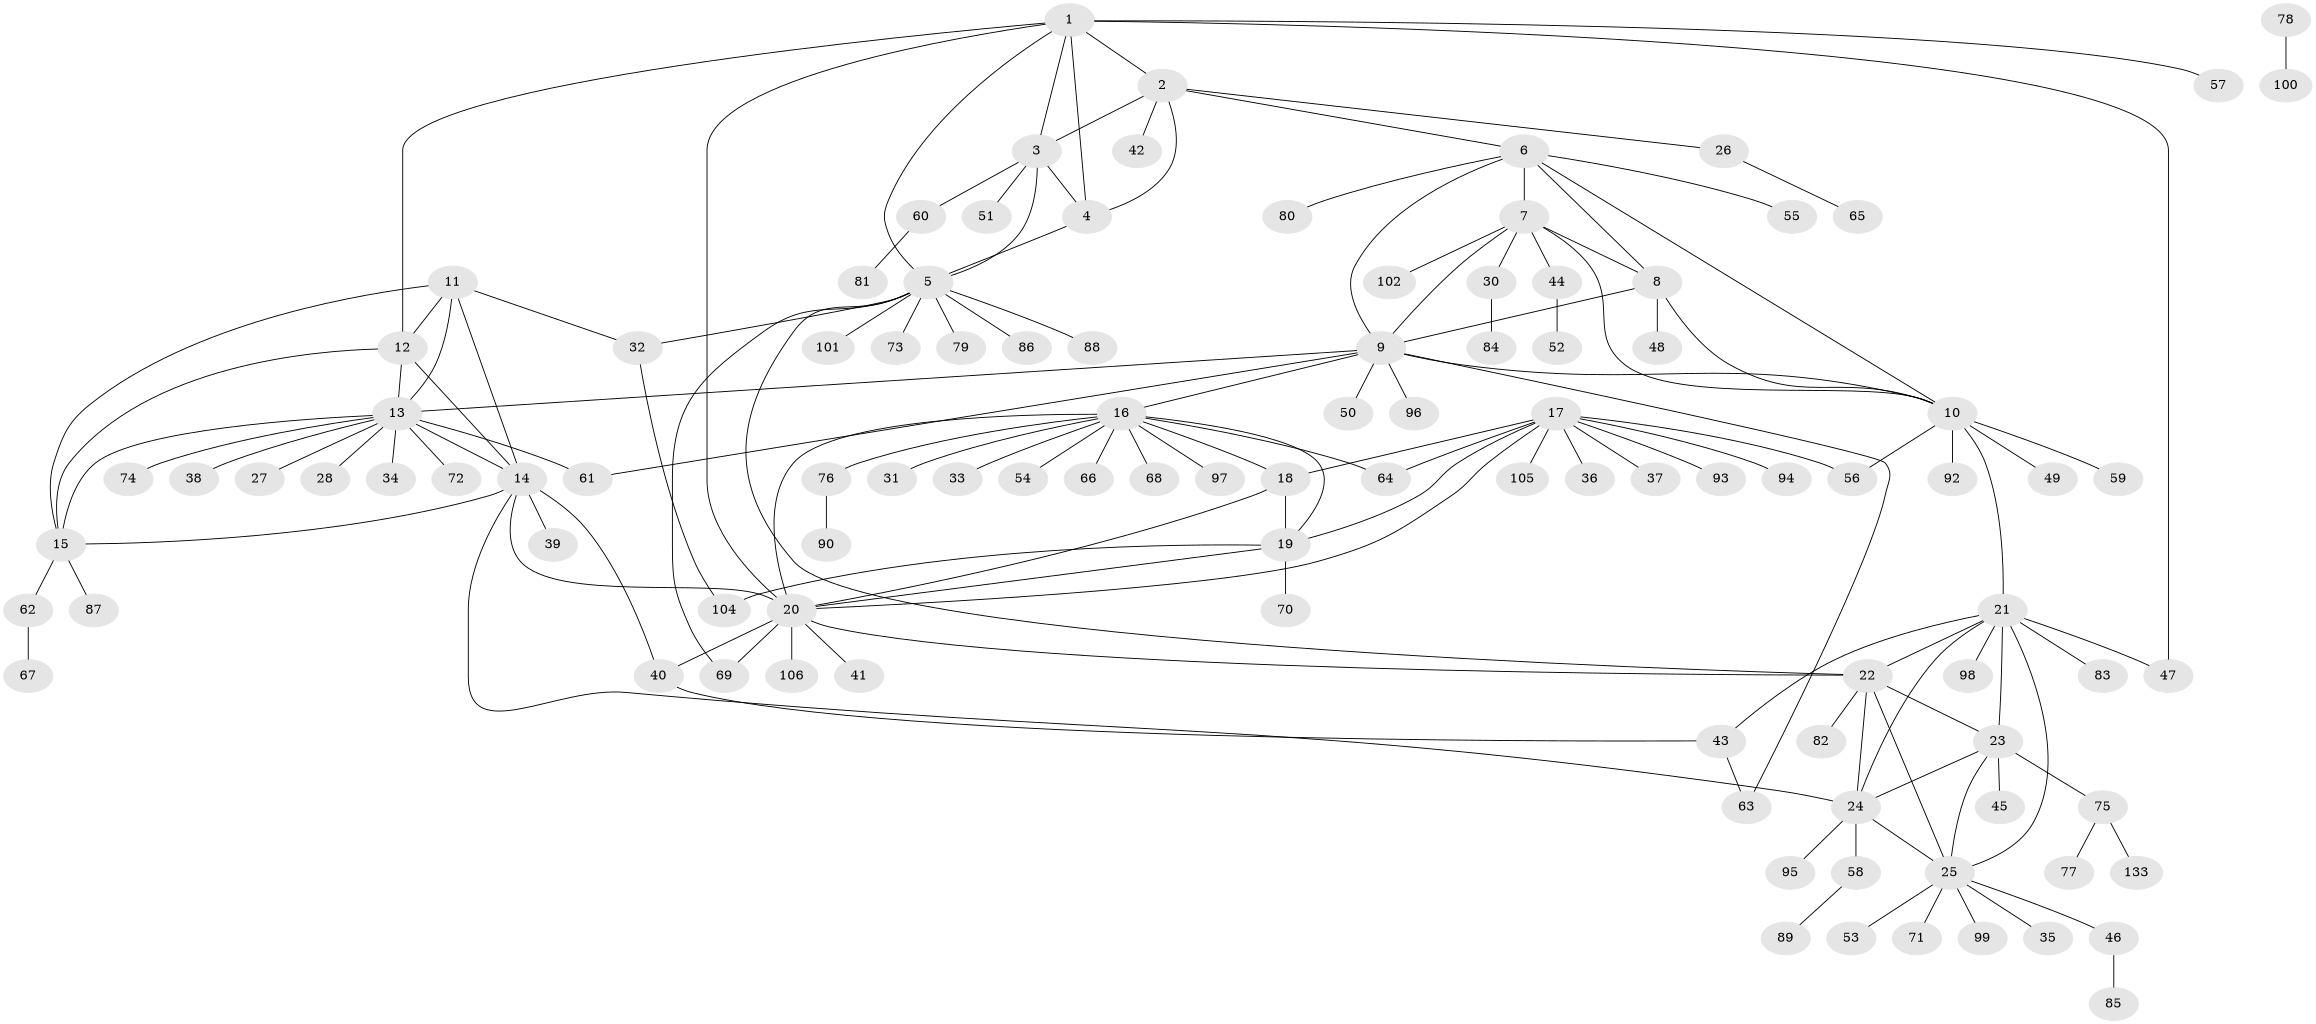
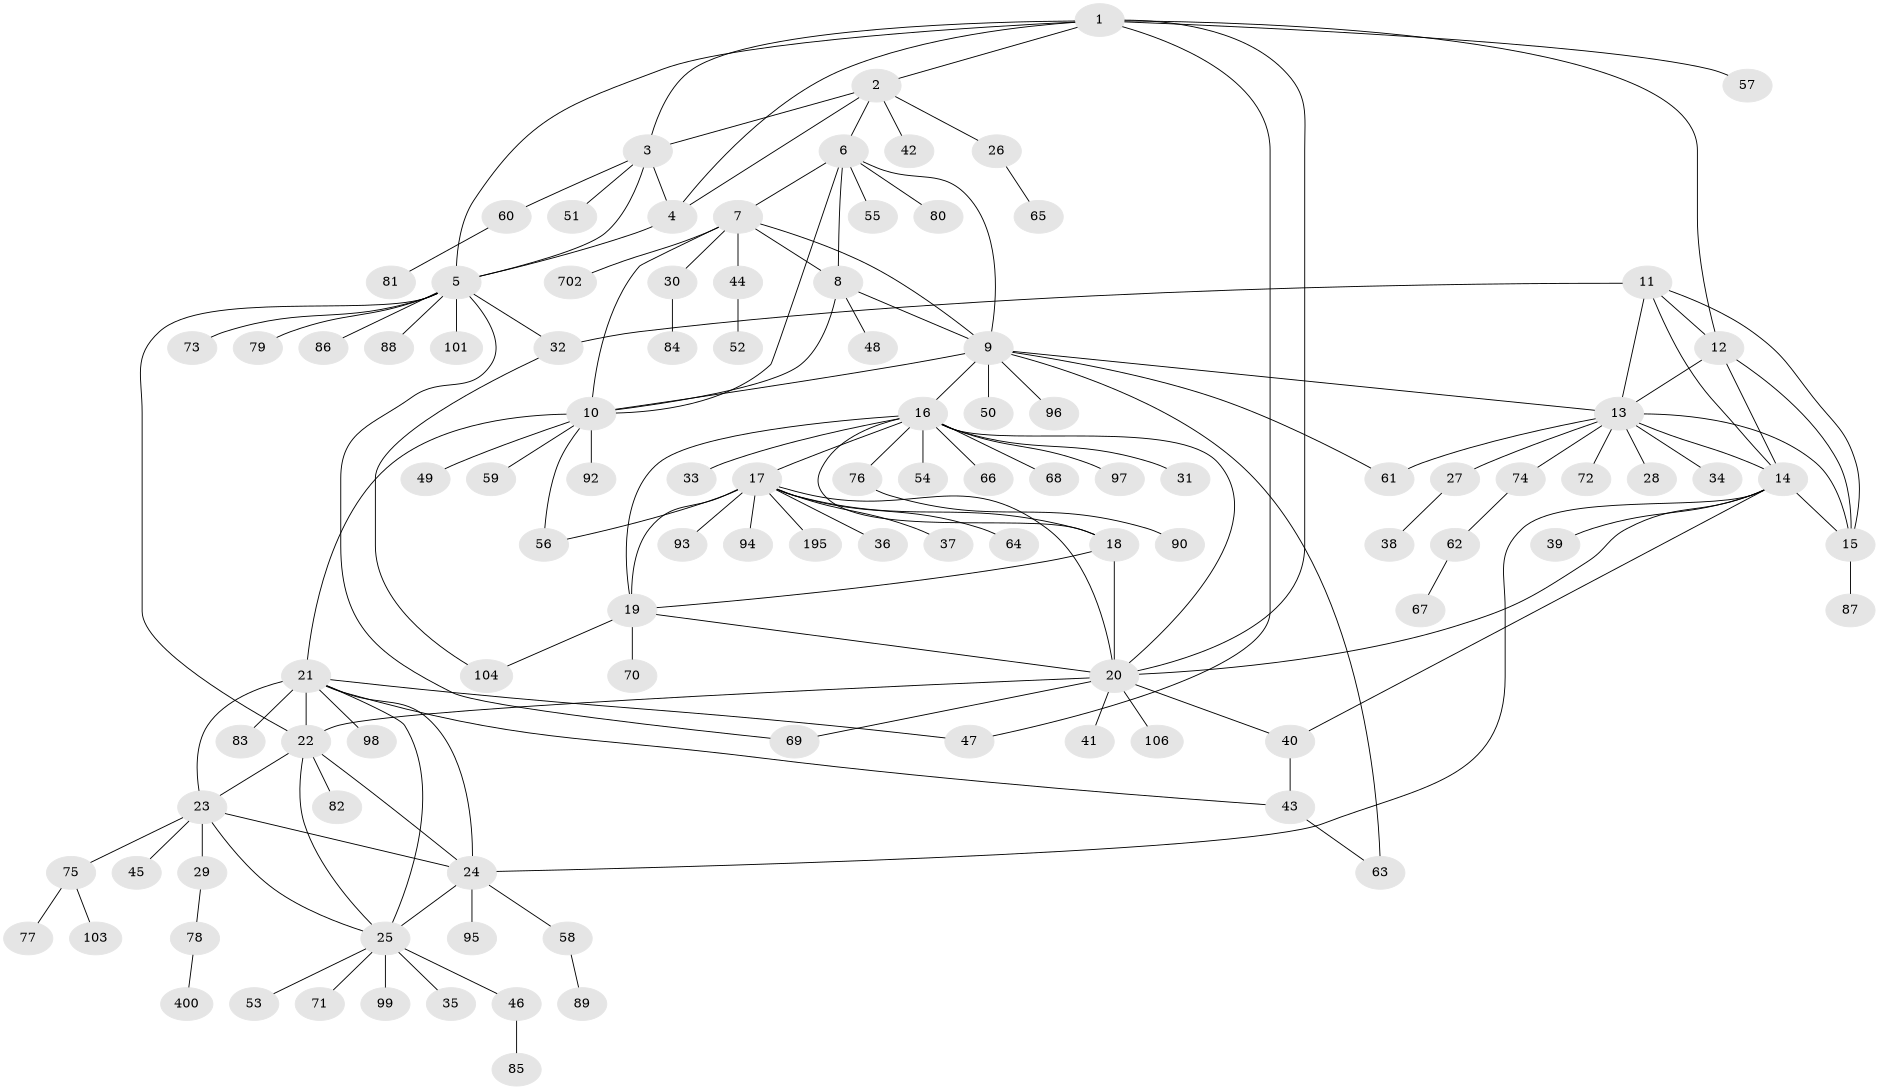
(2286, 86) -> (187, 1004)
(1389, 282) -> (570, 282)
(1257, 439) -> (827, 450)
(293, 441) -> (1422, 512)
(1522, 479) -> (815, 545)
(45, 578) -> (1488, 512)
none -> (202, 873)
(2137, 873) -> (96, 938)
